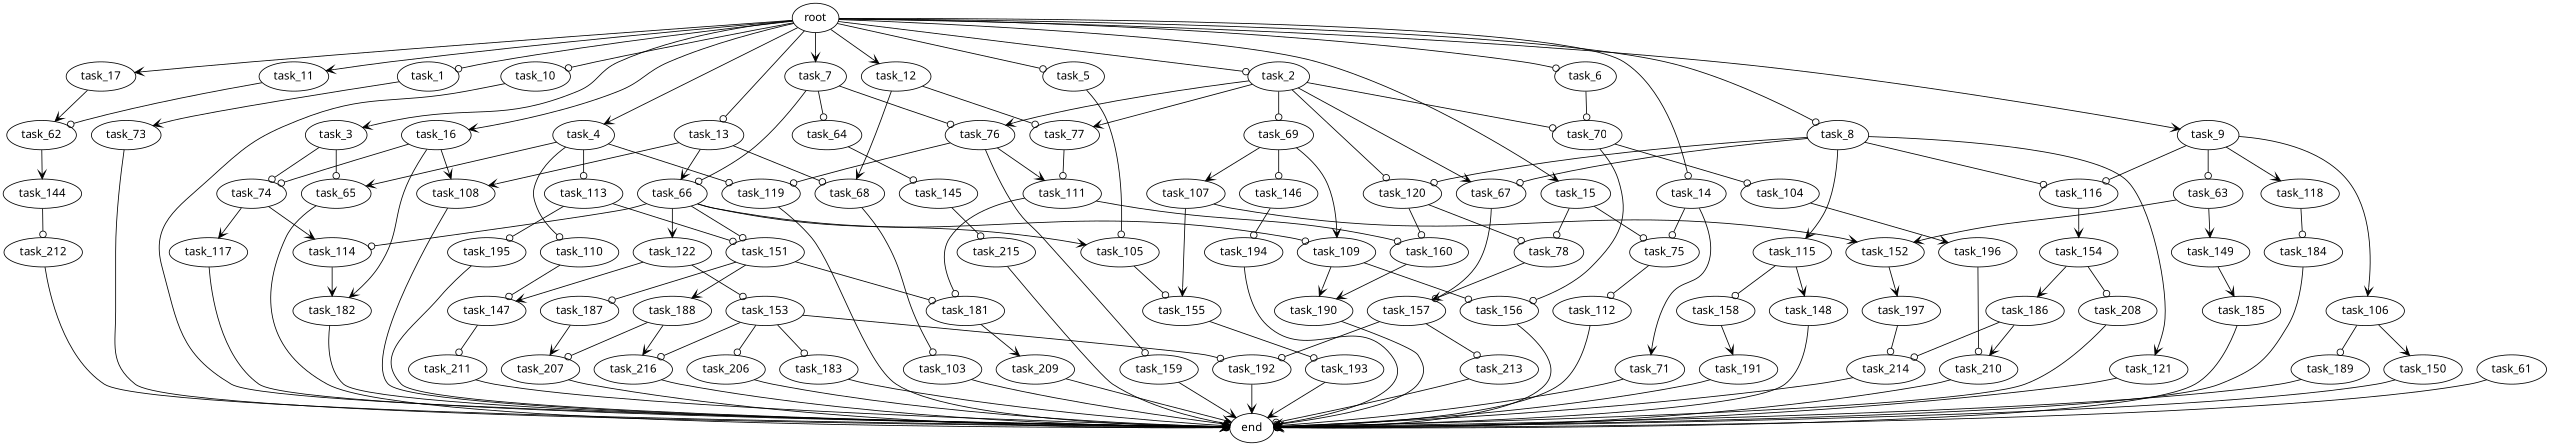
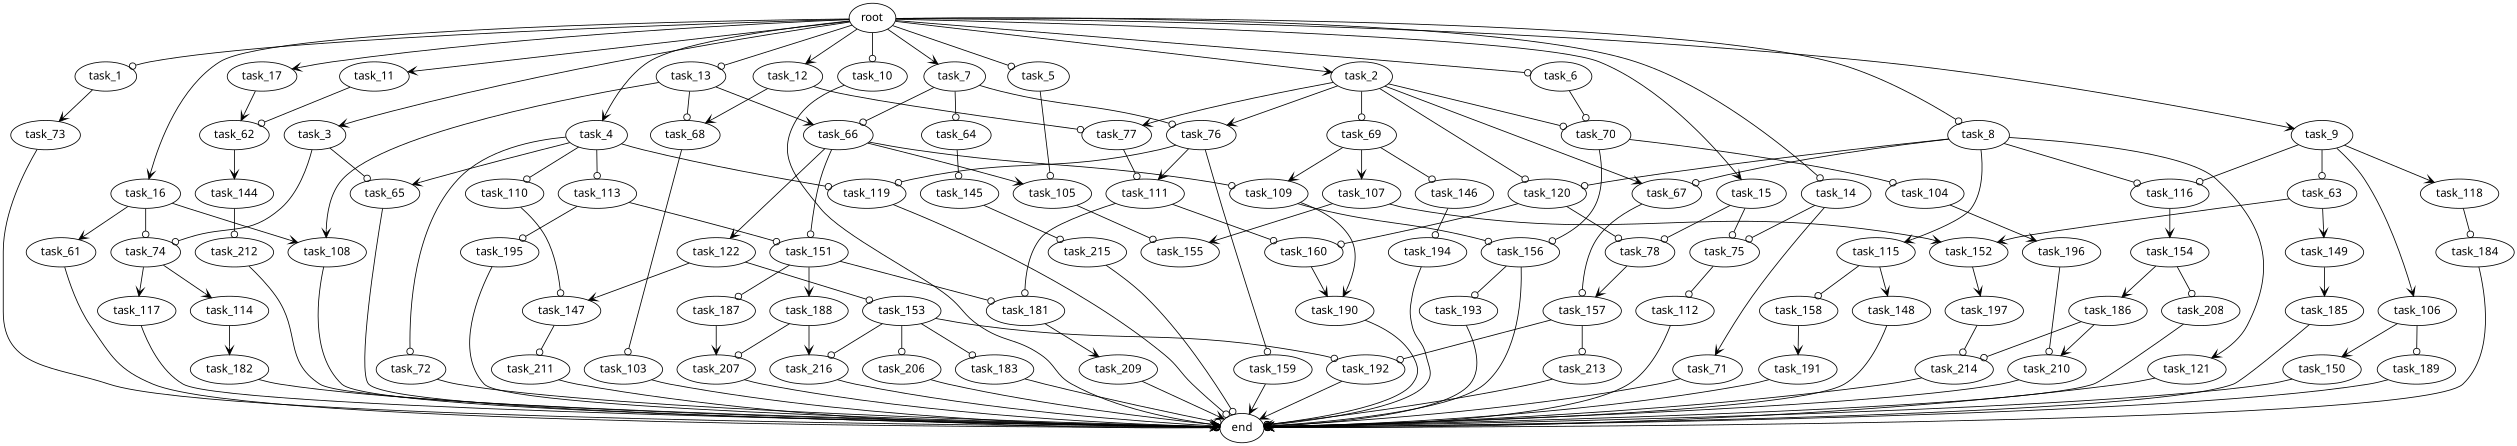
(1040, 46) -> (1110, 46)
(396, 224) -> (107, 221)
(511, 227) -> none
(1260, 339) -> (1492, 279)
none -> (411, 370)
